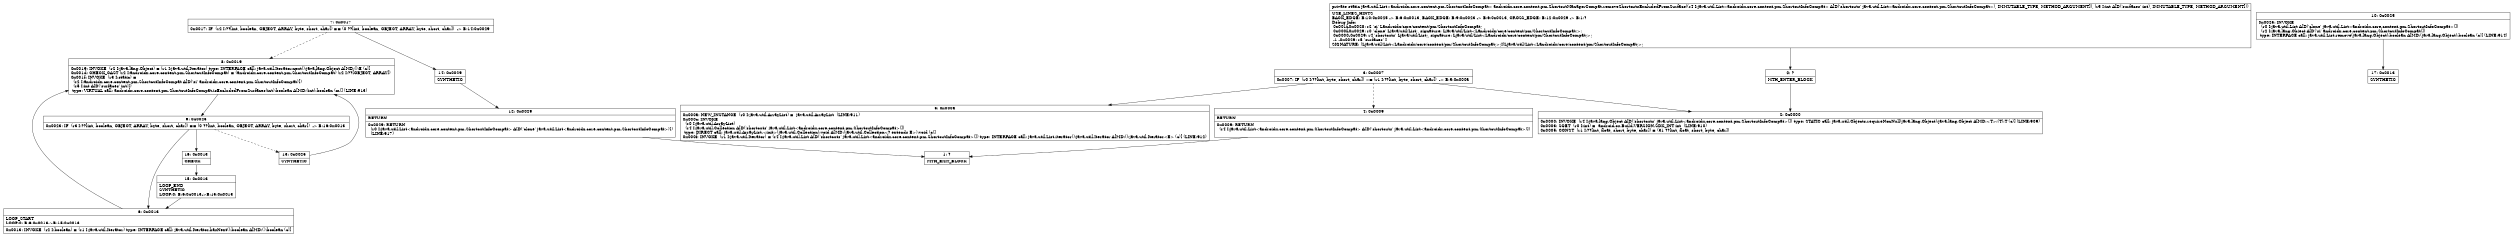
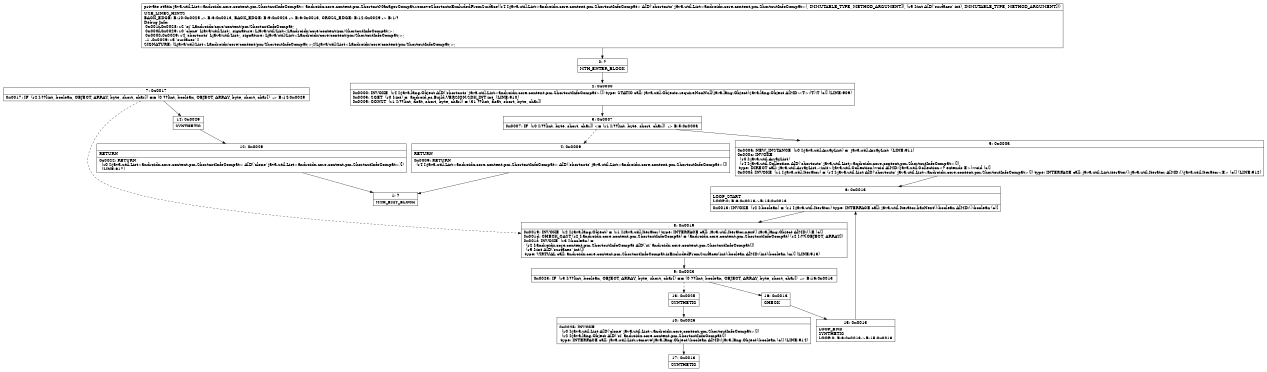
(104, 78) -> (559, 241)
(1560, 97) -> (602, 109)
(388, 125) -> (119, 160)
(355, 136) -> (684, 310)
(160, 164) -> (919, 181)
